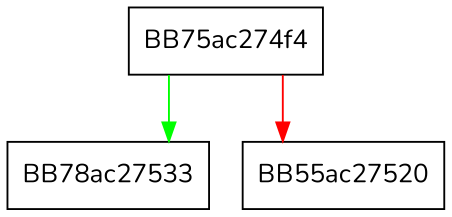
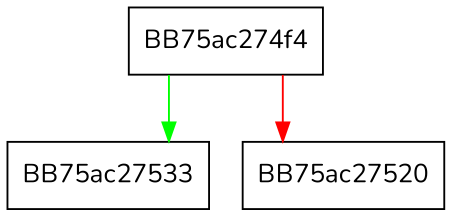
(108, 175) -> (108, 175)
(343, 175) -> (343, 175)
